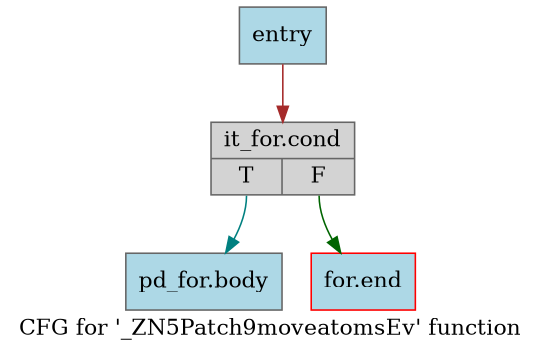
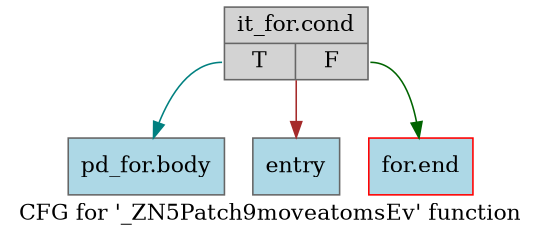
(283, 85) -> (296, 101)
